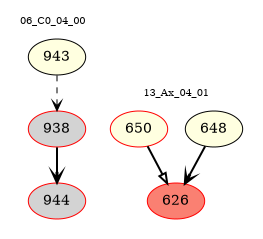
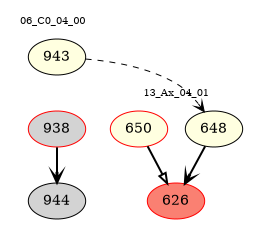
(57, 88) -> (147, 71)
(57, 201) -> (57, 201)
